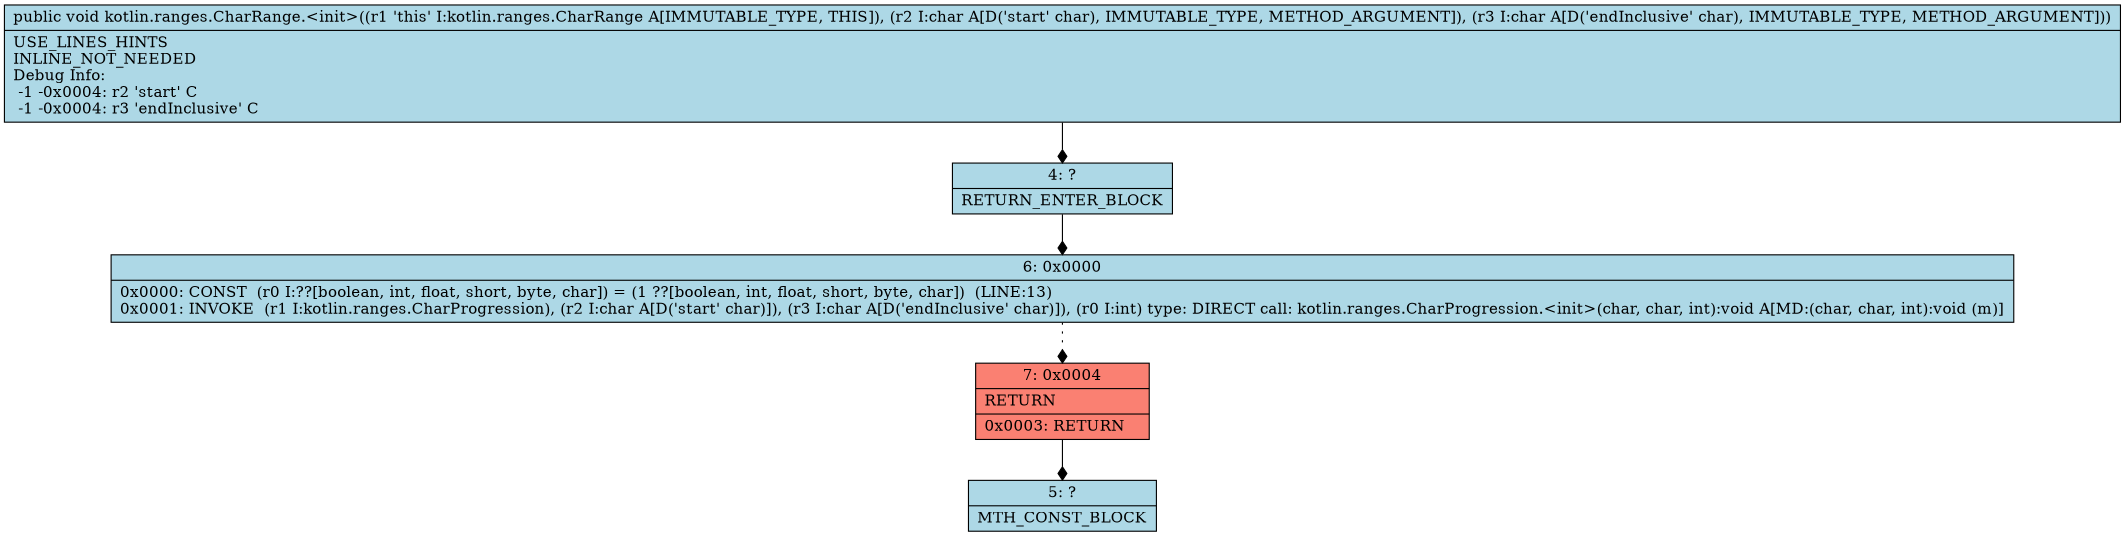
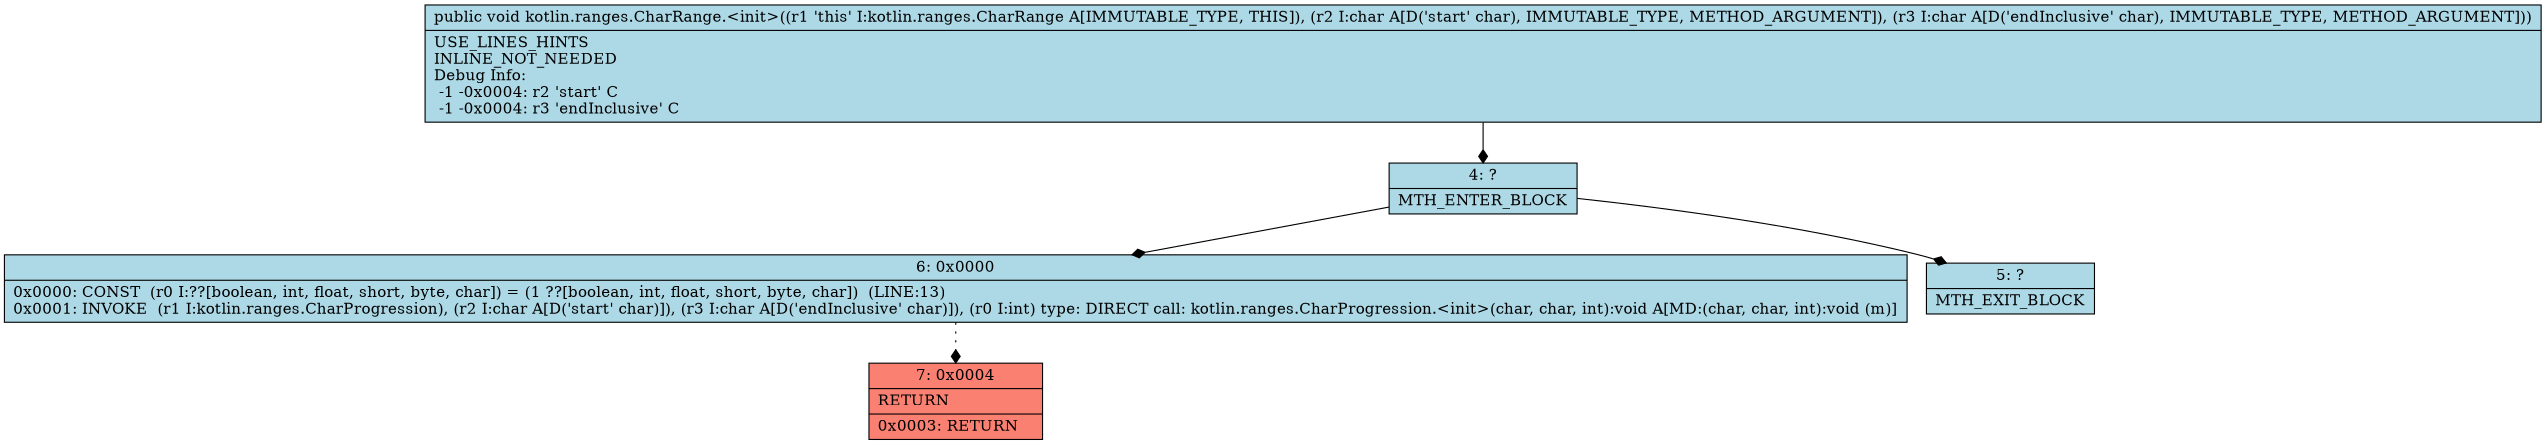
(1062, 201) -> (1483, 201)
(1062, 453) -> (1756, 222)
(1062, 518) -> (2010, 301)
